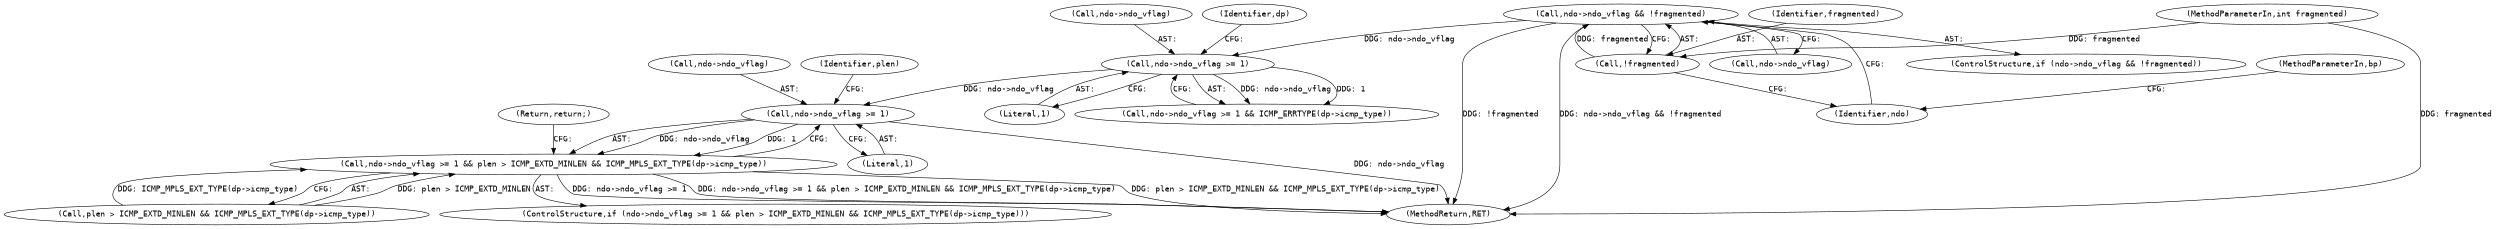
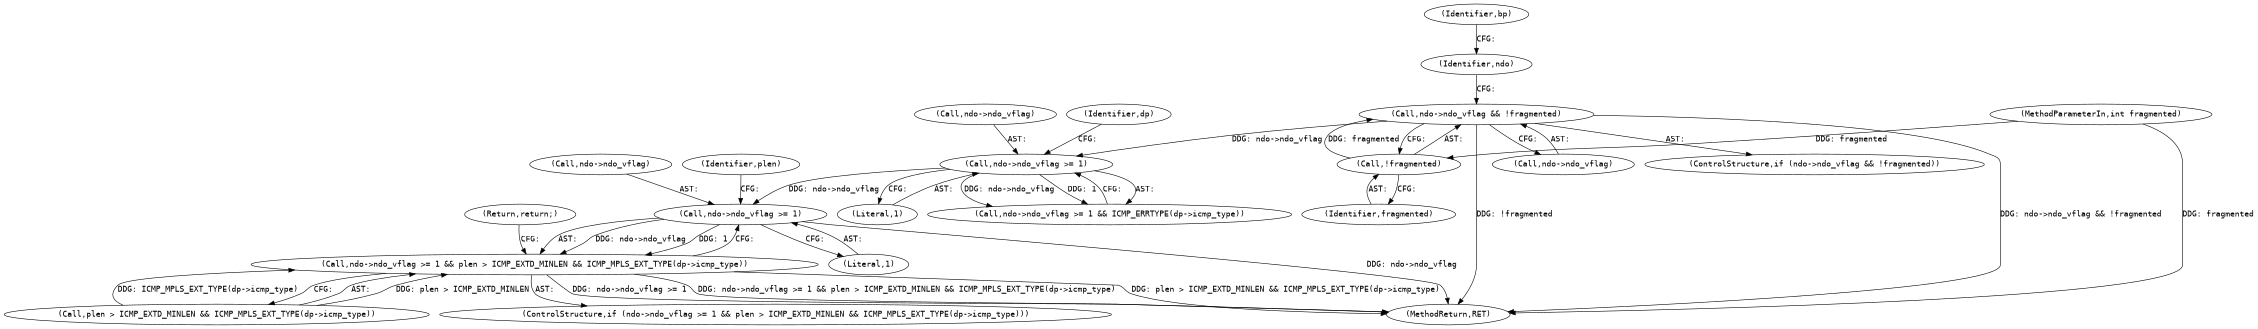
(2330, 64) -> (1476, 14)
(1753, 89) -> (1397, 188)
